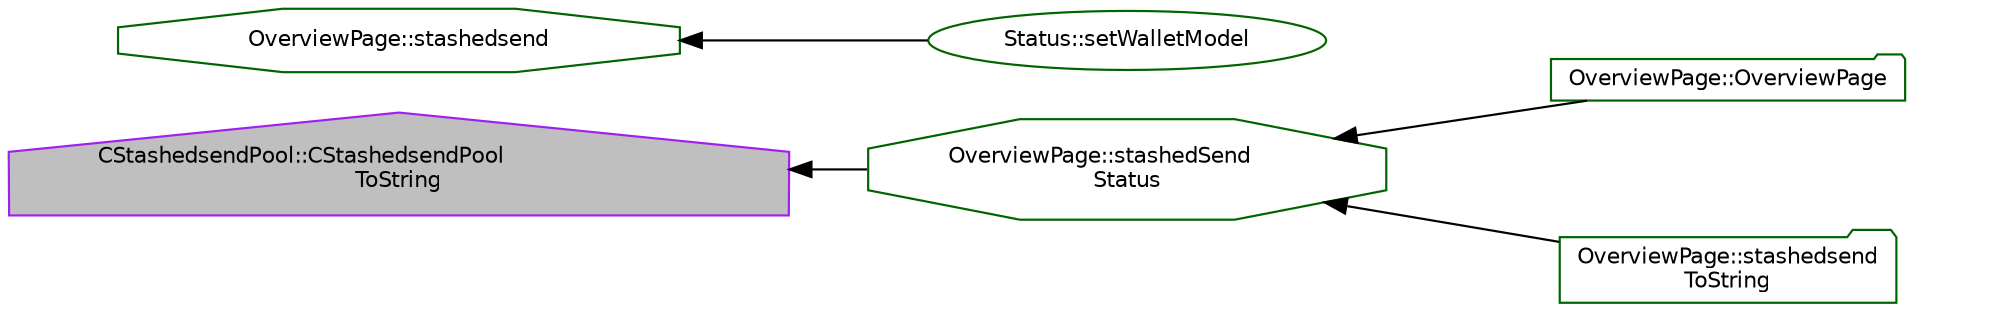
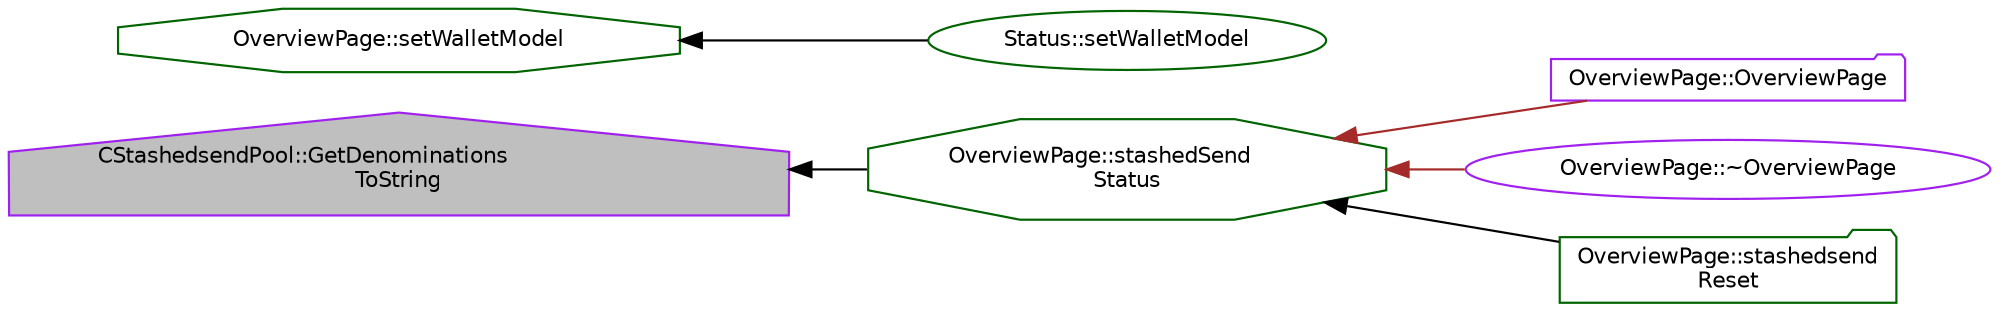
(399, 40) -> (399, 40)
(1728, 80) -> (1728, 80)
(1472, 118) -> (1472, 118)
(399, 169) -> (399, 169)
none -> (1728, 169)
(1728, 270) -> (1728, 270)
